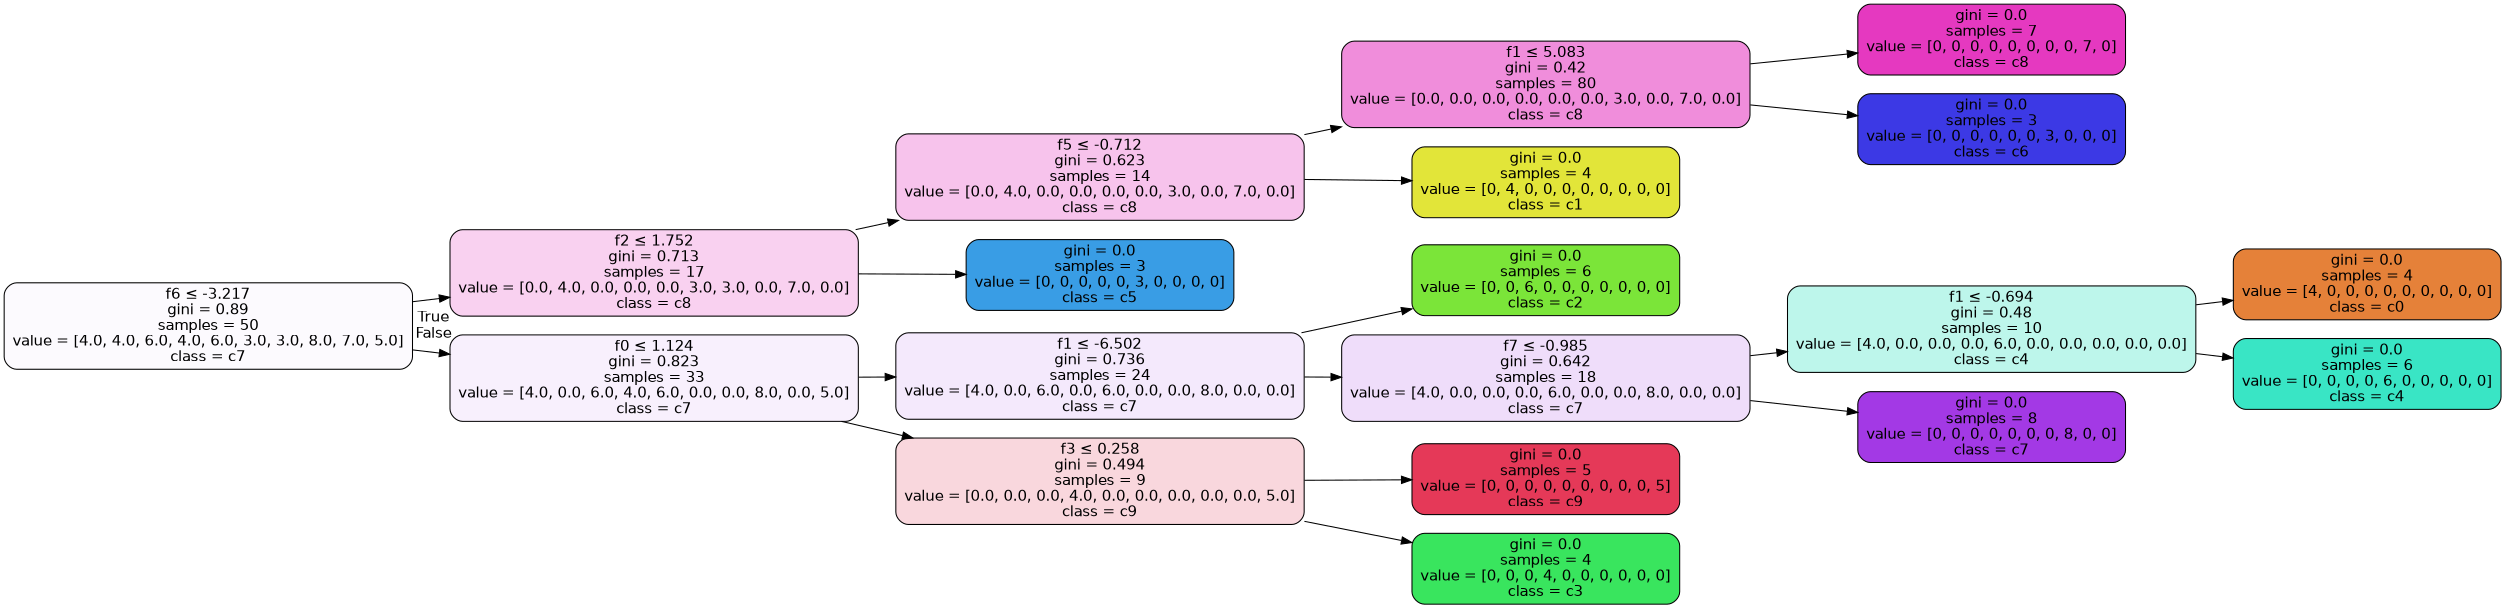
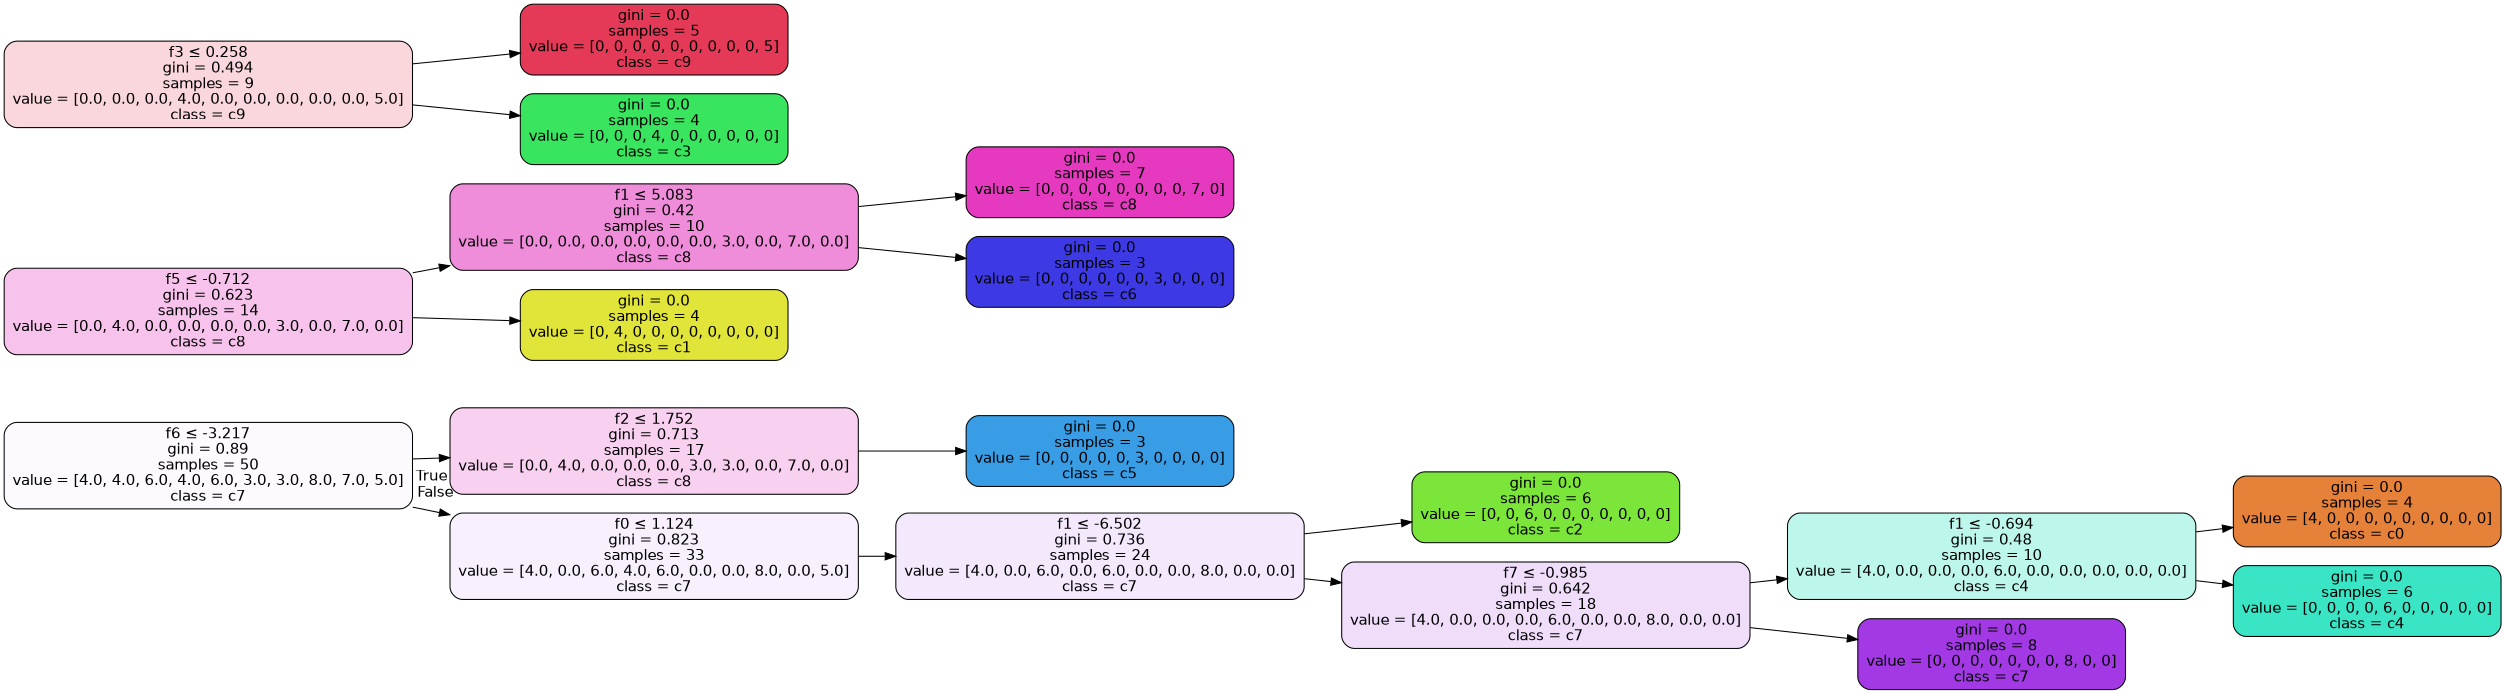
(1546, 84) -> (654, 227)
(872, 226) -> none
(872, 429) -> none
